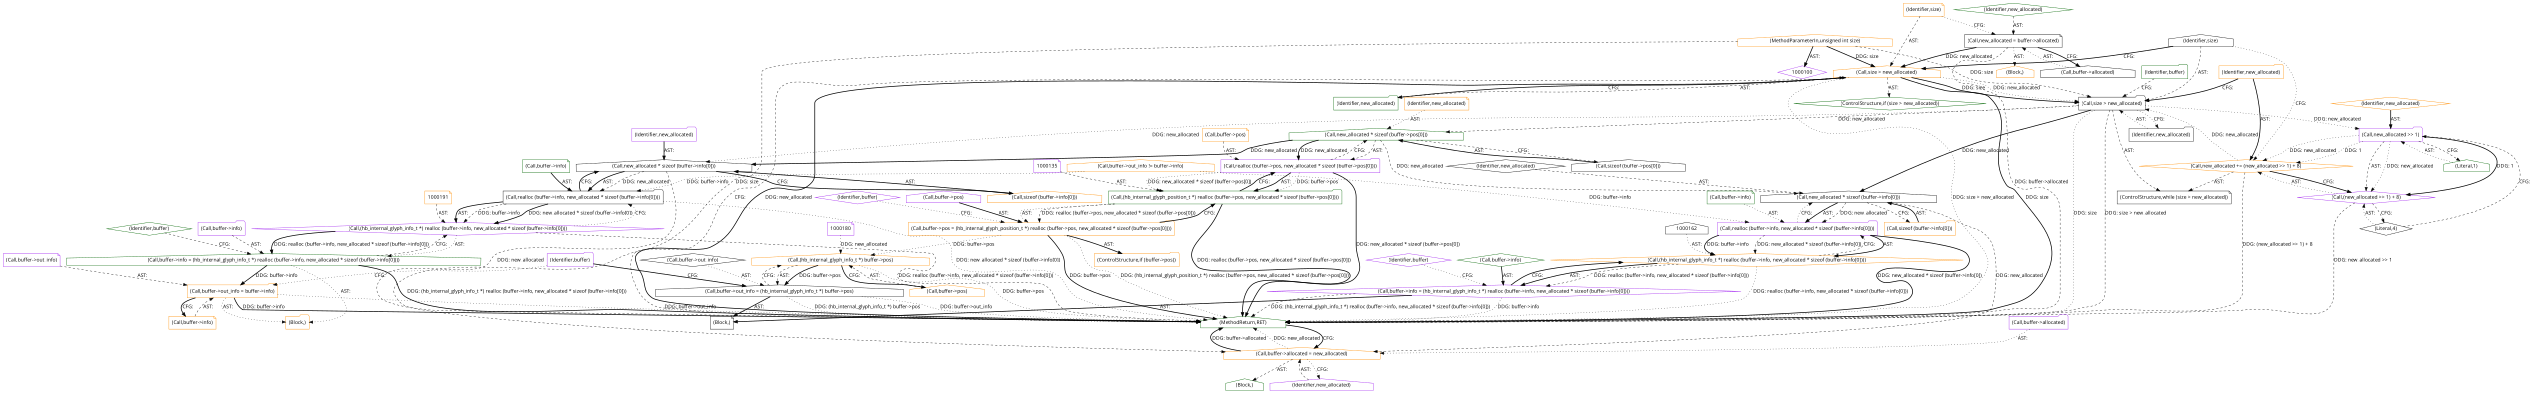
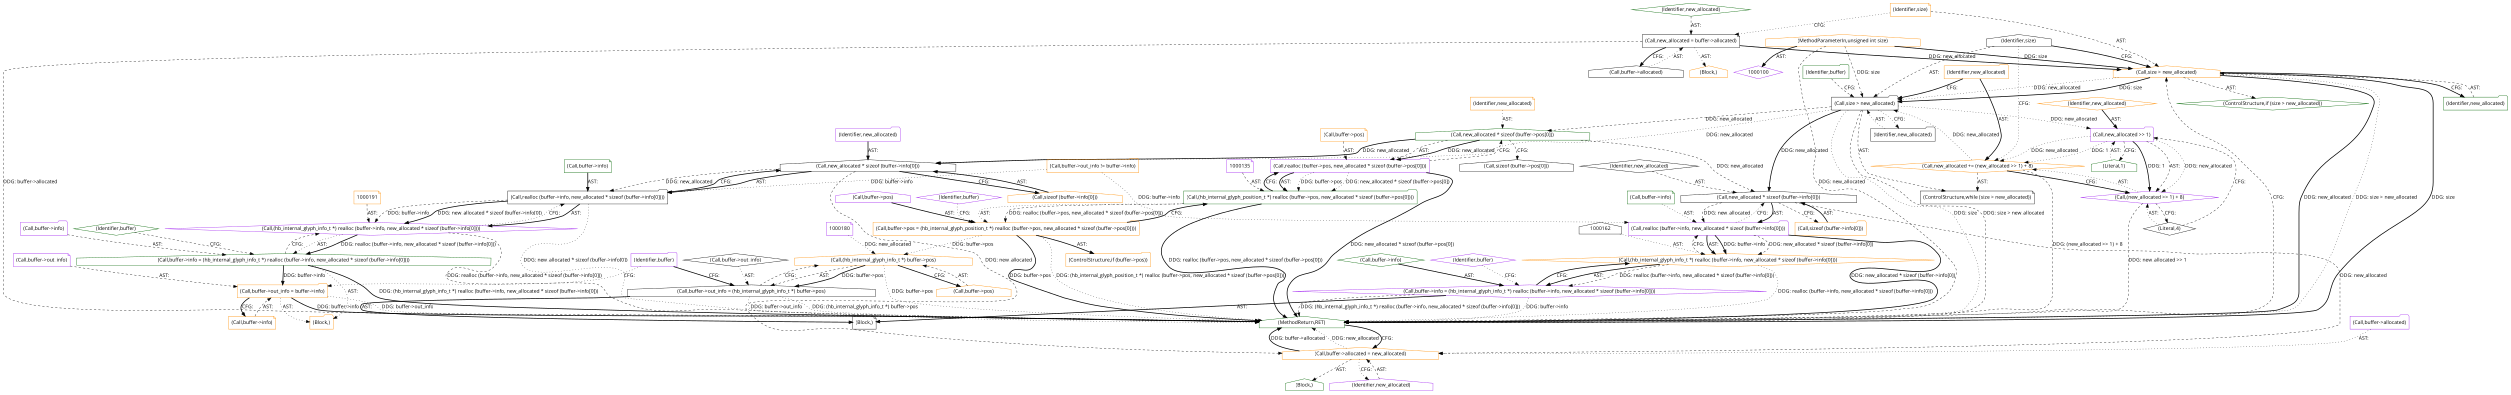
(1499, 156) -> none
(1141, 166) -> (1093, 166)
(747, 182) -> (1842, 182)
